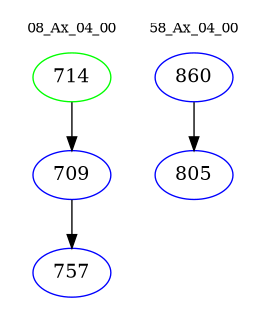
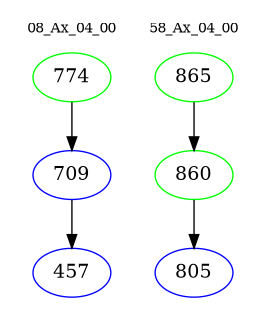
(72, 77) -> (72, 77)
(194, 77) -> (194, 175)
none -> (194, 77)
(72, 273) -> (72, 273)
